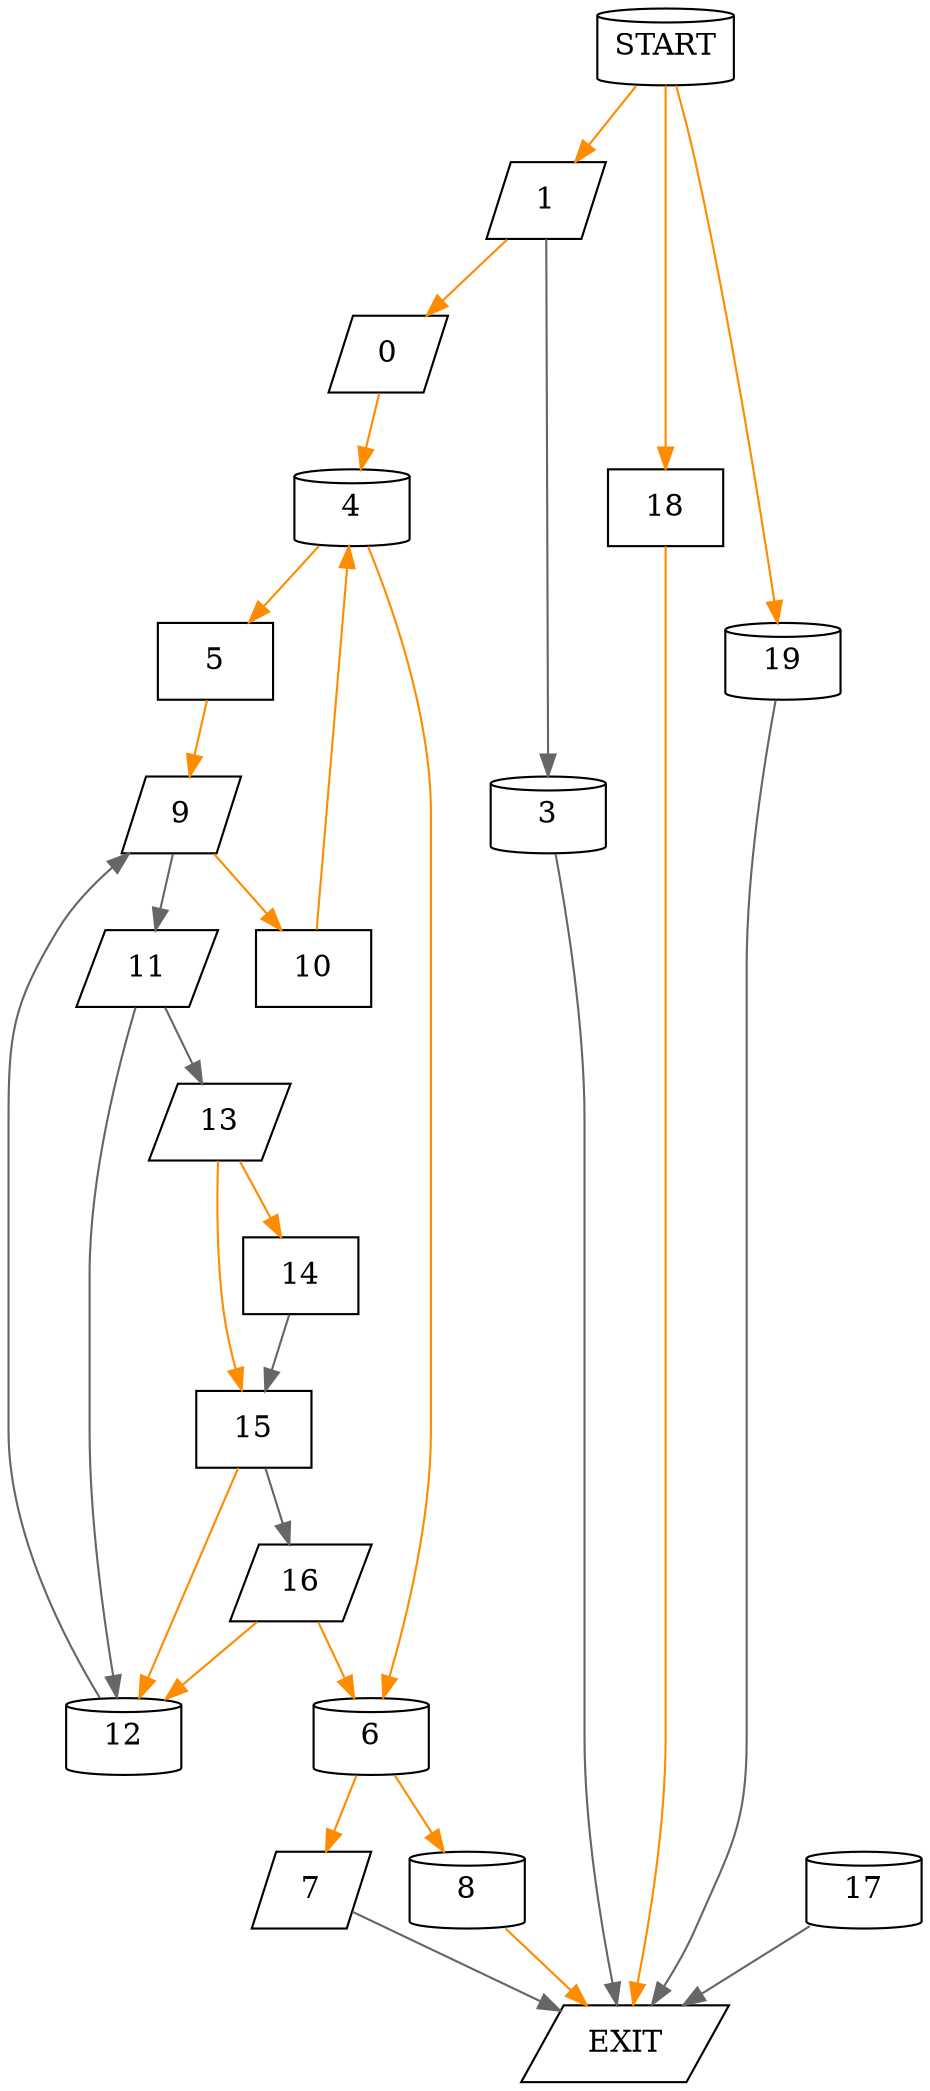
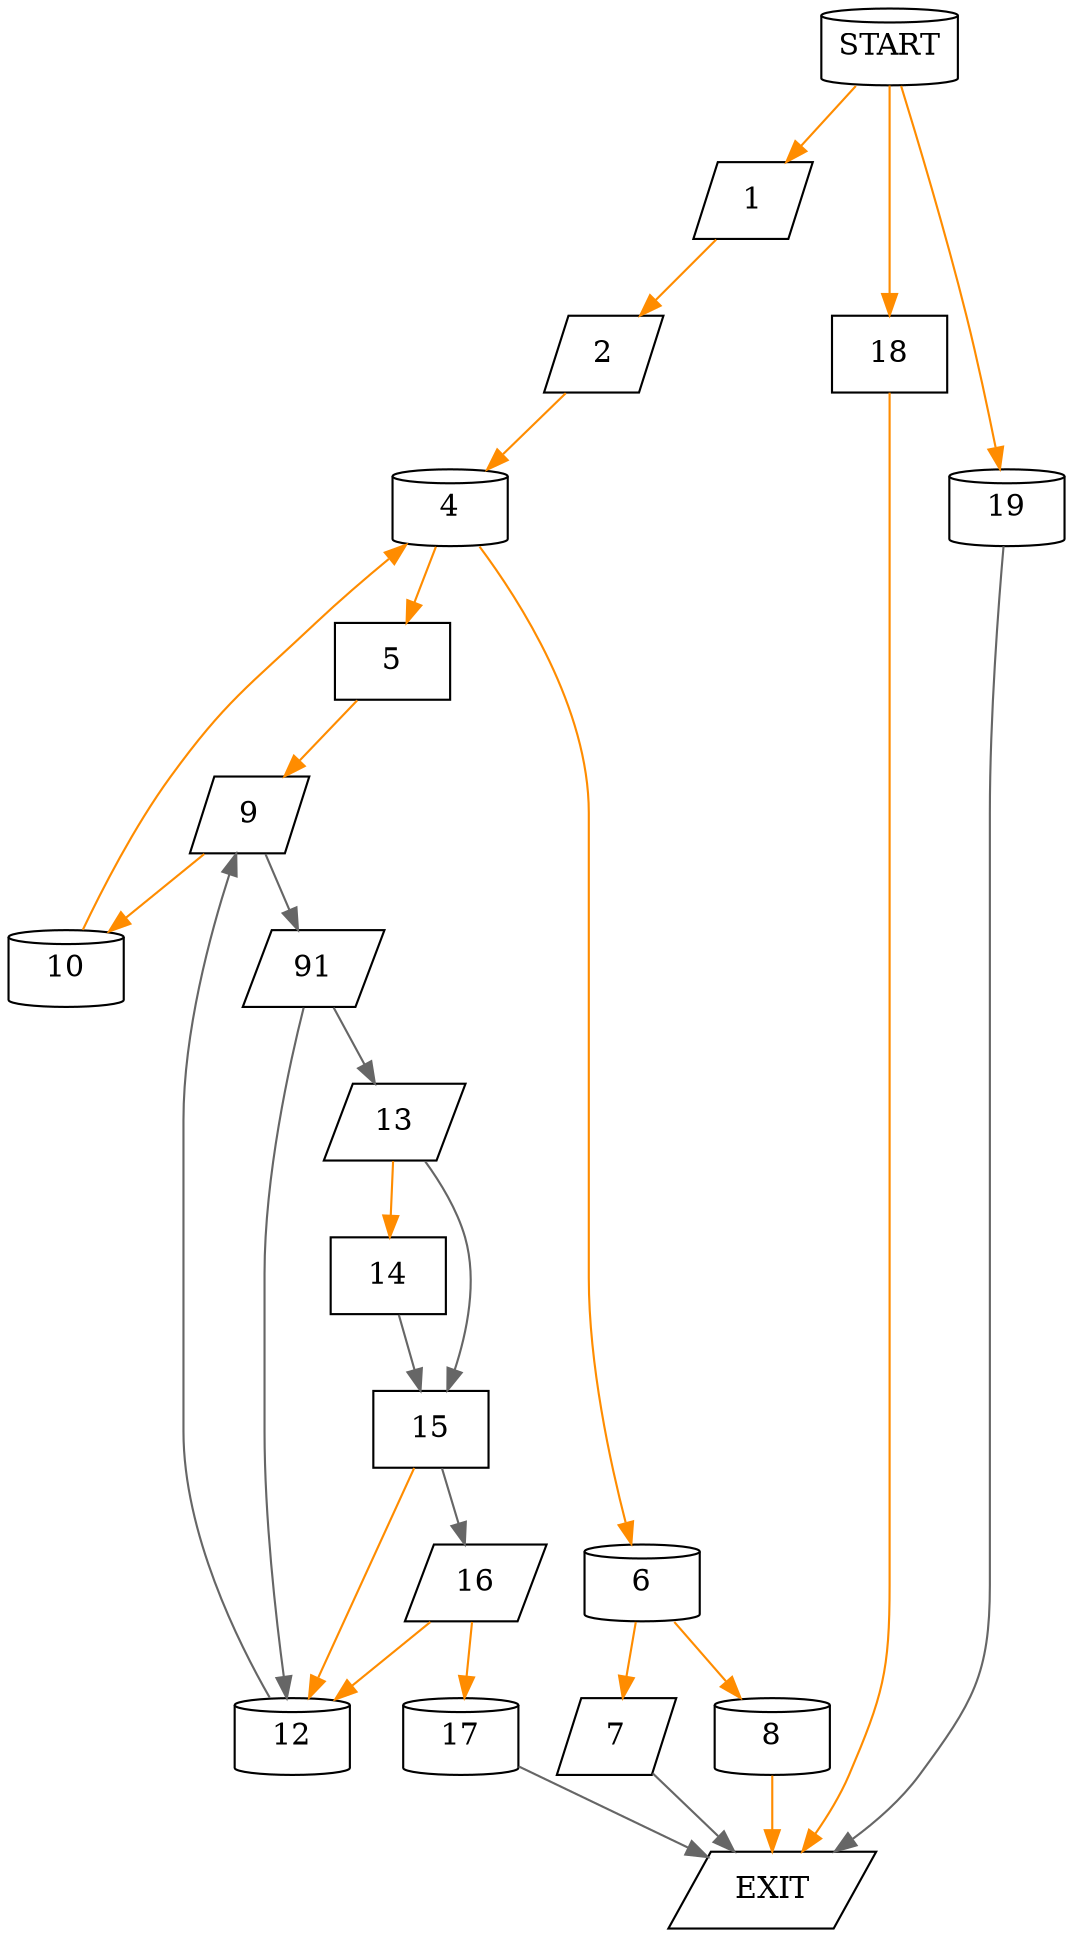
(388, 354) -> (604, 354)
(548, 815) -> none
(147, 969) -> (314, 969)
(314, 969) -> (66, 969)
(219, 1266) -> (469, 1261)
(331, 1650) -> (469, 1649)
